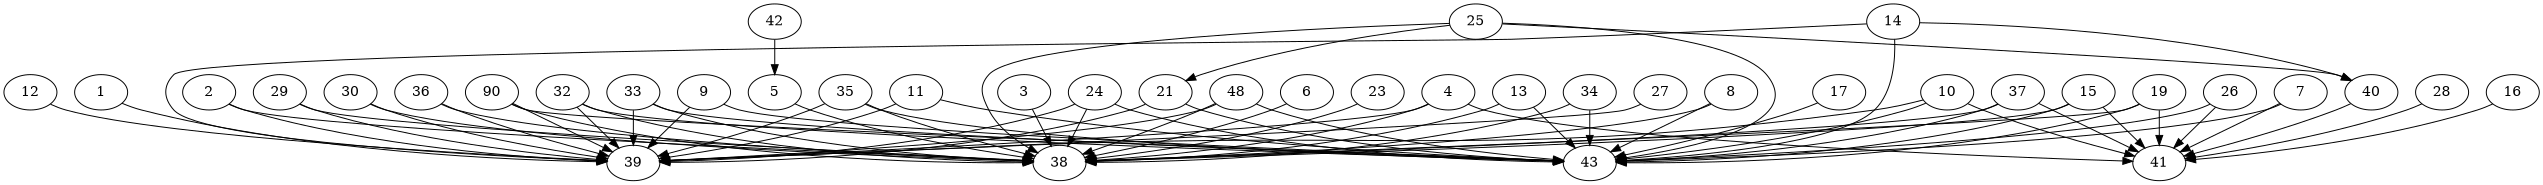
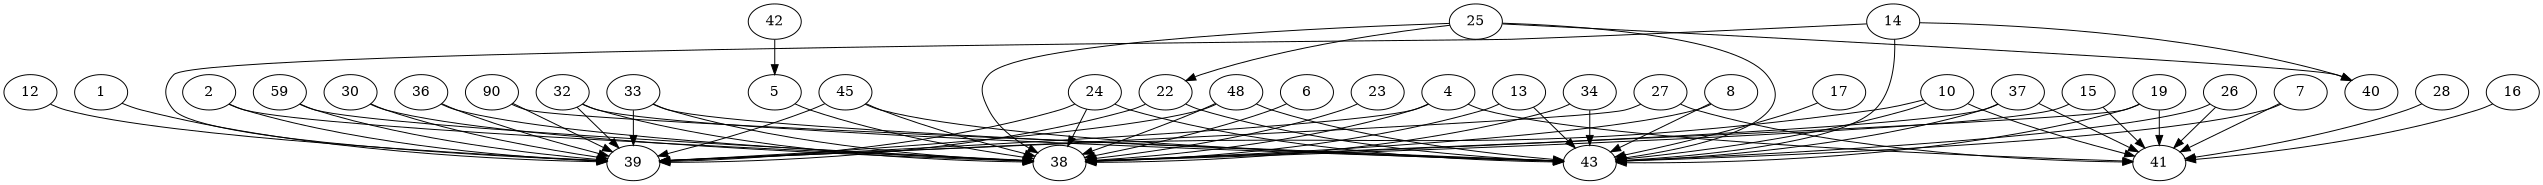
(280, 92) -> (280, 92)
(704, 92) -> none
(845, 92) -> (845, 92)
(916, 92) -> none
(1024, 92) -> none
(1166, 92) -> (1166, 92)
(2273, 131) -> (1899, 148)
(1927, 137) -> none
(765, 151) -> none
